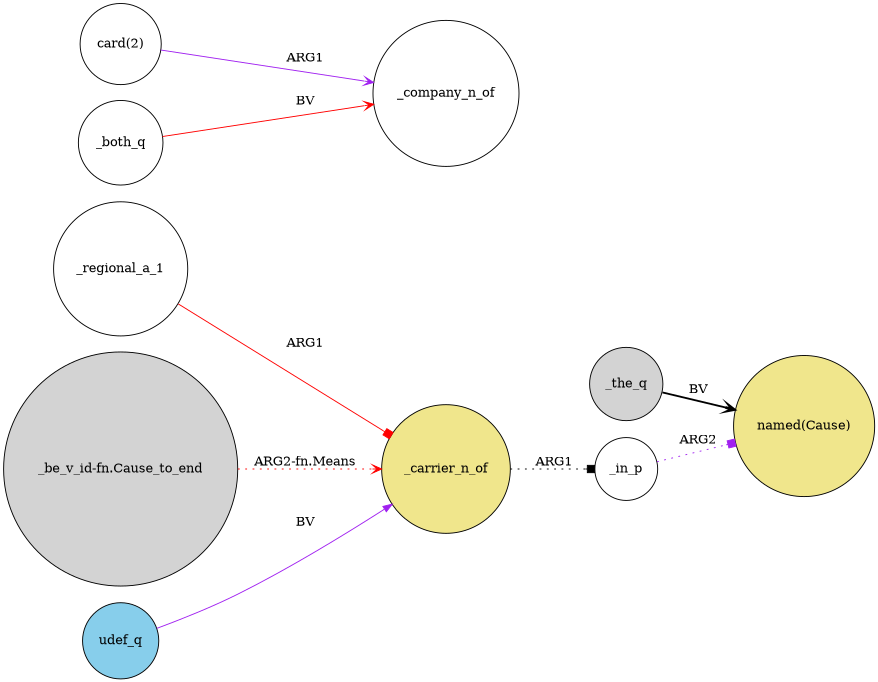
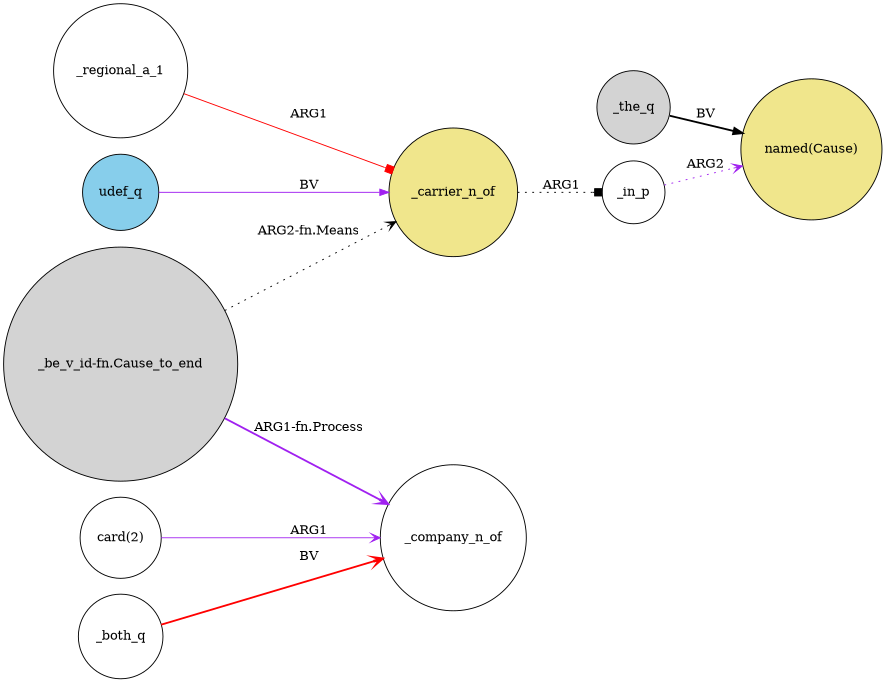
(263, 121) -> (268, 593)
(694, 400) -> (702, 123)
(692, 453) -> (699, 177)
none -> (302, 459)
(305, 469) -> (306, 268)
